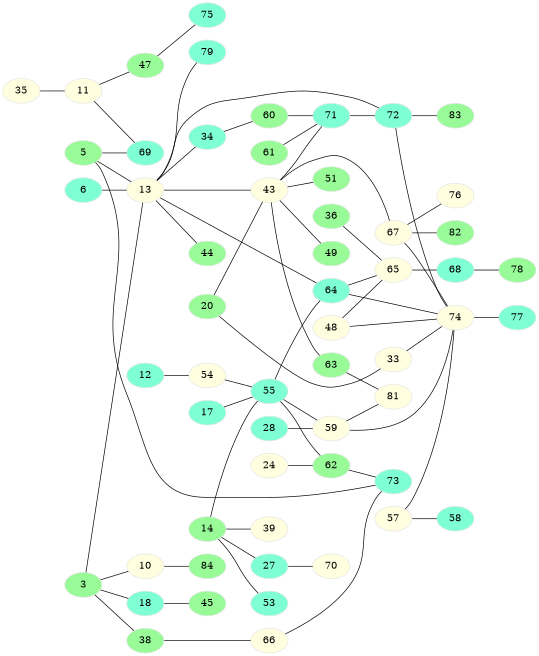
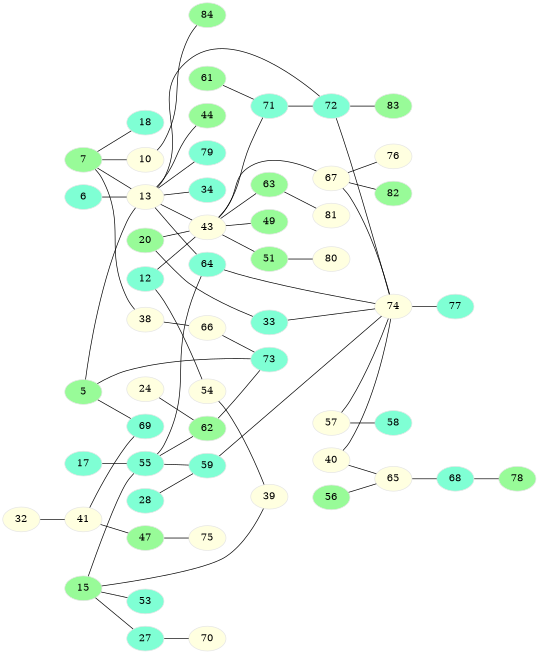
(207, 15) -> (207, 538)
(21, 91) -> (21, 519)
(83, 91) -> (83, 519)
(269, 116) -> none
(331, 216) -> (331, 497)
none -> (176, 253)
none -> (331, 259)
(362, 280) -> none
(331, 328) -> (331, 460)
(393, 360) -> (269, 322)
(238, 383) -> (244, 441)
(362, 413) -> none
(331, 428) -> (207, 466)
(207, 529) -> (83, 588)
(83, 585) -> (83, 160)
(207, 603) -> none
(145, 641) -> (145, 320)
